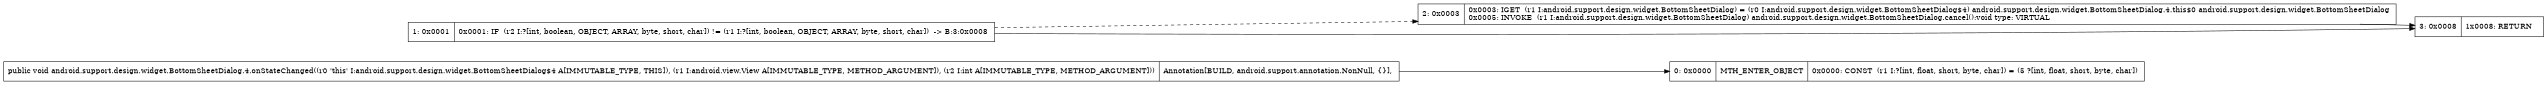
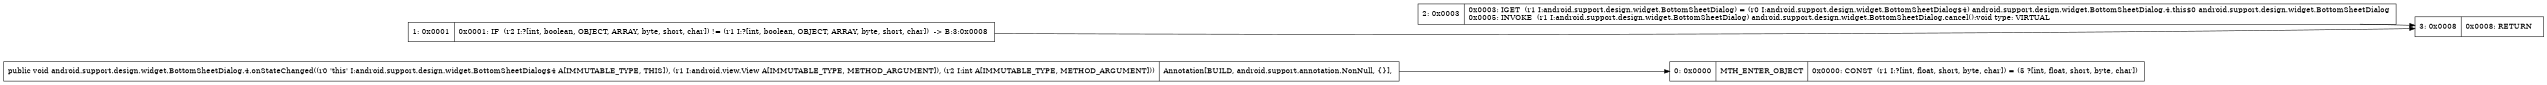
(1204, 25) -> none
(2502, 27) -> (2502, 27)
